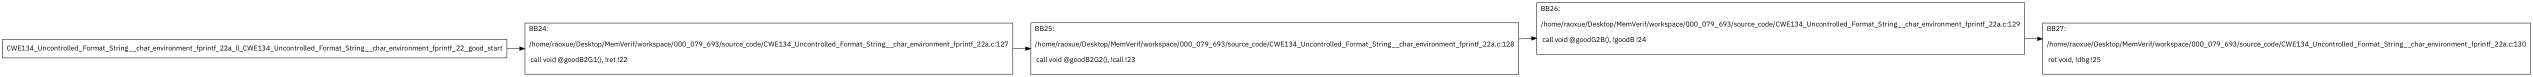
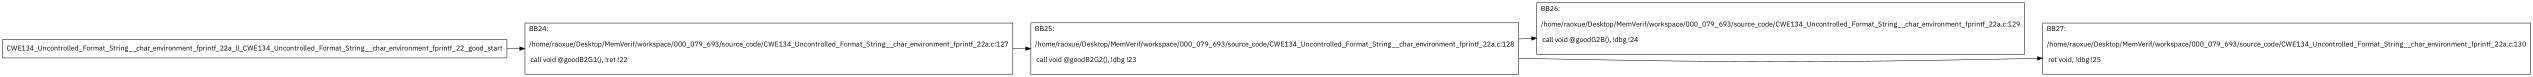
(2031, 39) -> (1778, 62)
(1594, 40) -> (1590, 40)
(1085, 60) -> (1086, 60)
